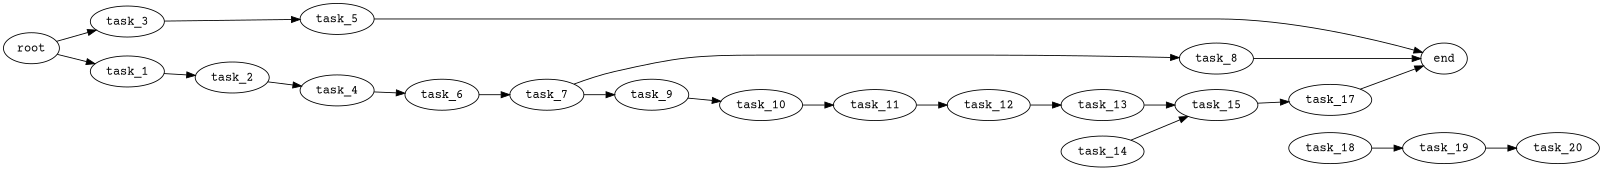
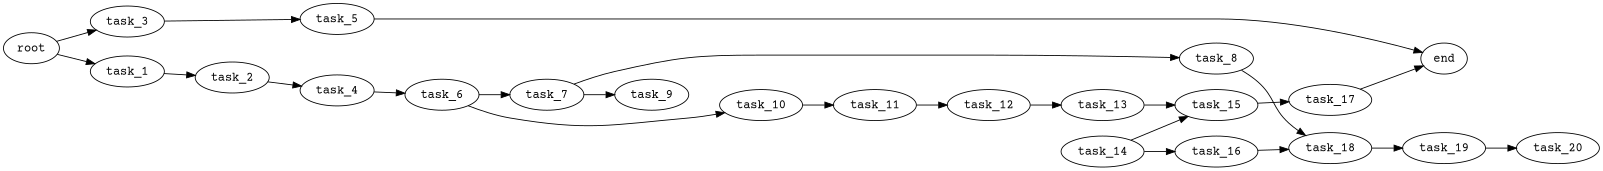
(1333, 59) -> (1270, 97)
(700, 99) -> (591, 126)
none -> (1216, 152)
